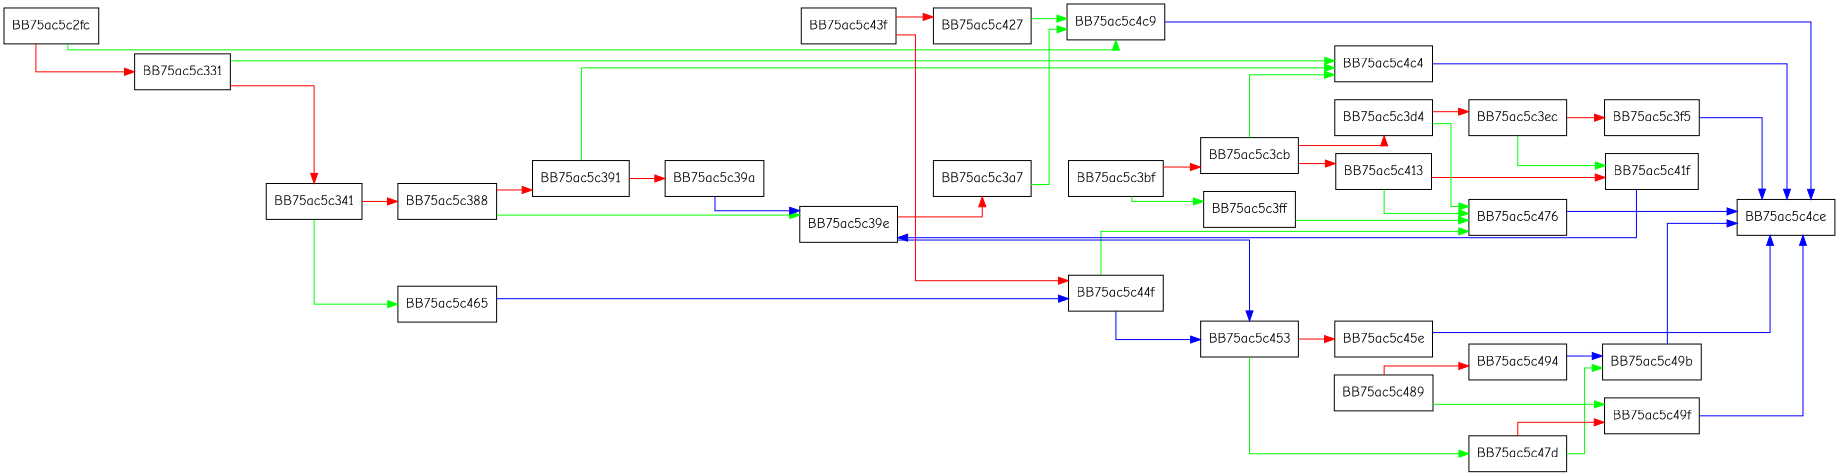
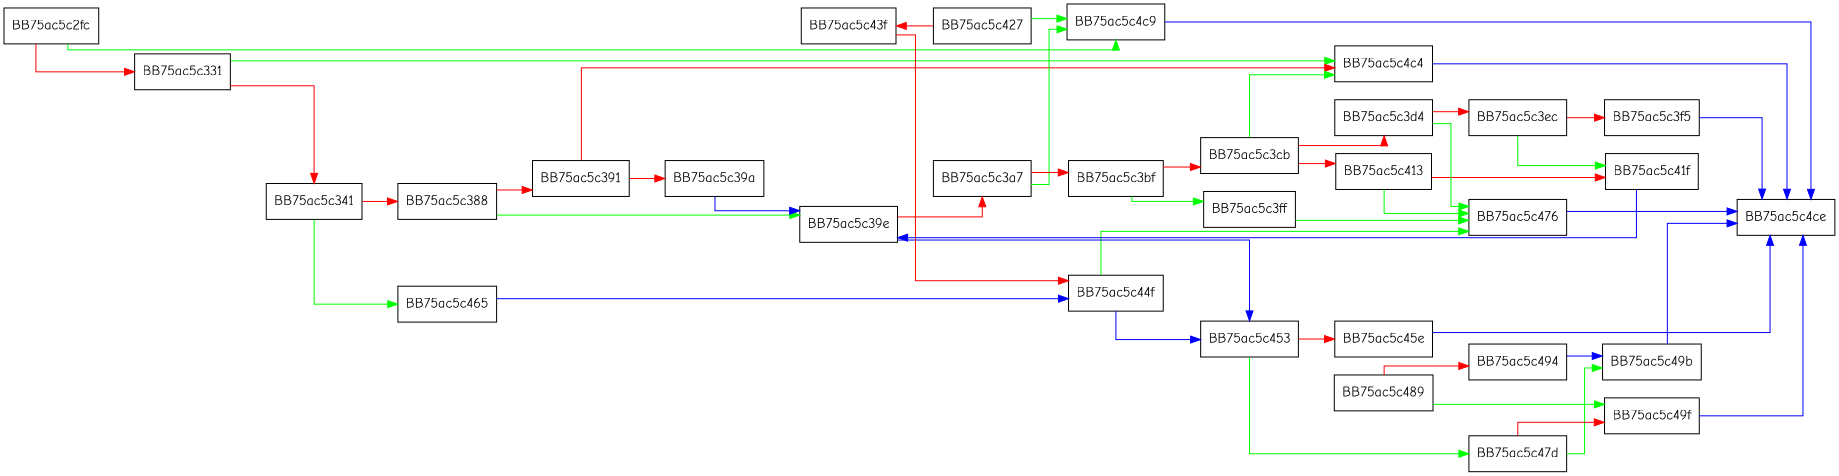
(910, 17) -> (920, 26)
(907, 68) -> (907, 68)
none -> (1043, 173)
